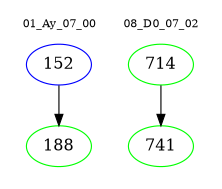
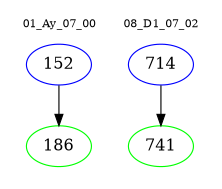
(162, 24) -> (162, 24)
(161, 65) -> (161, 65)
(59, 146) -> (59, 146)
